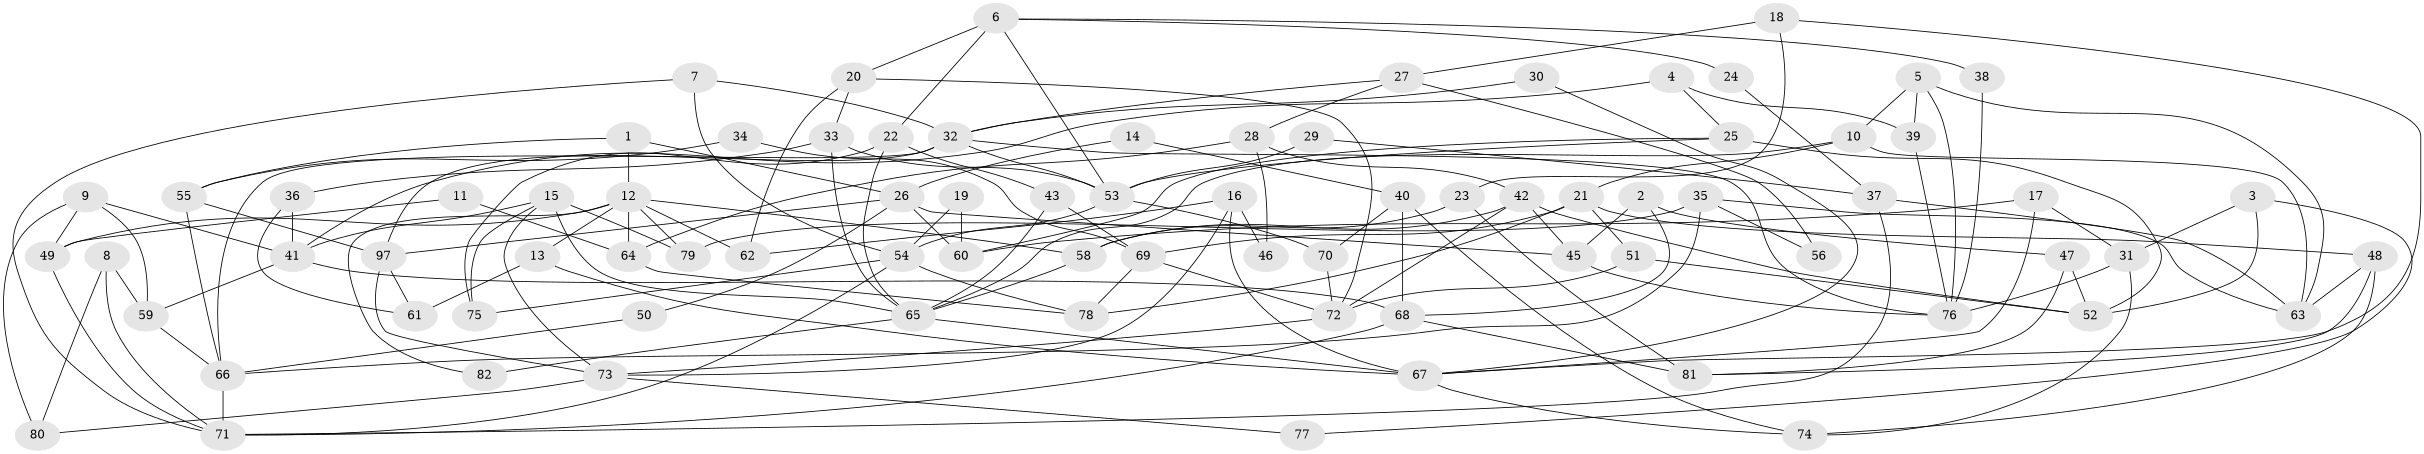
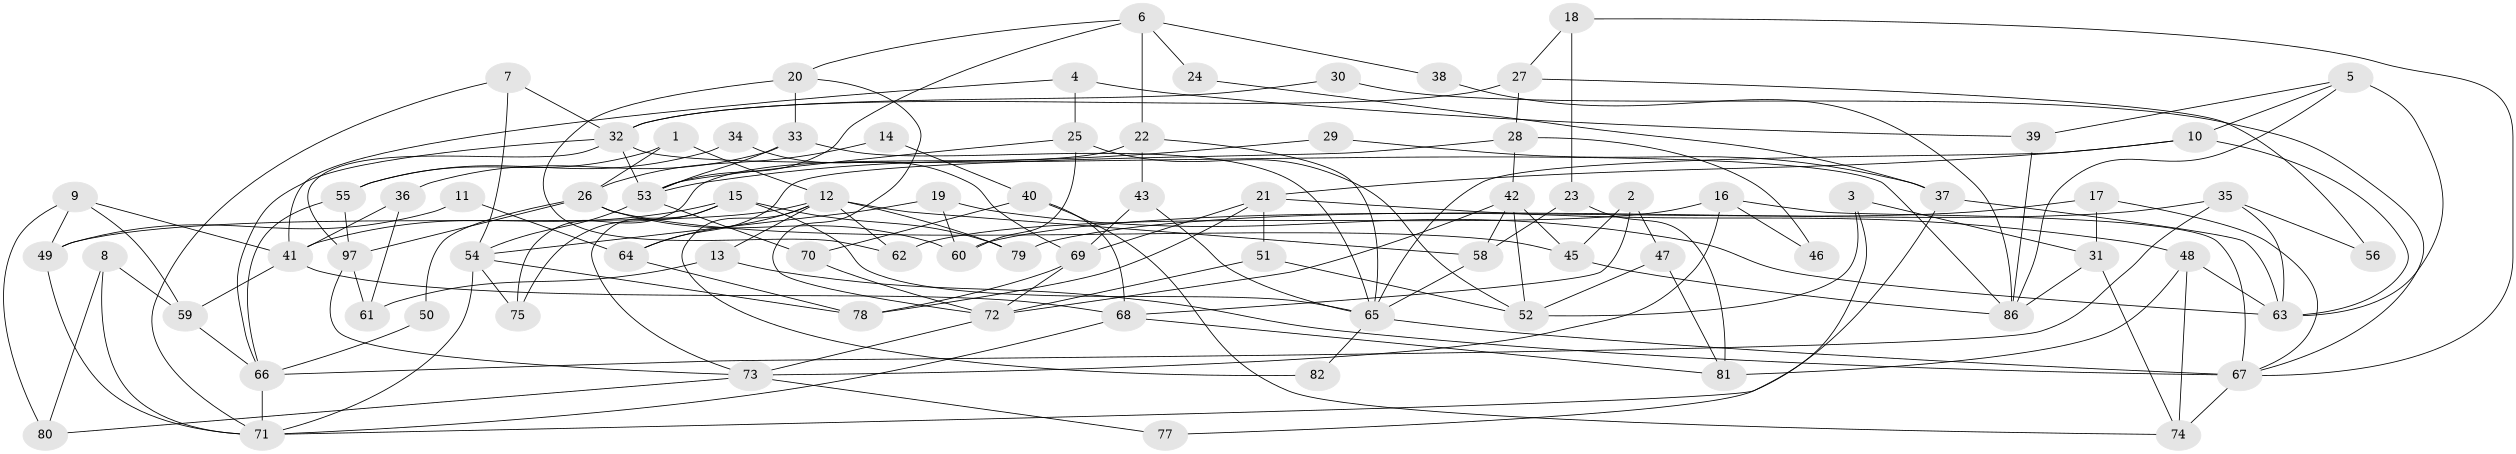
none -> (1611, 230)
(1950, 316) -> (2011, 316)
